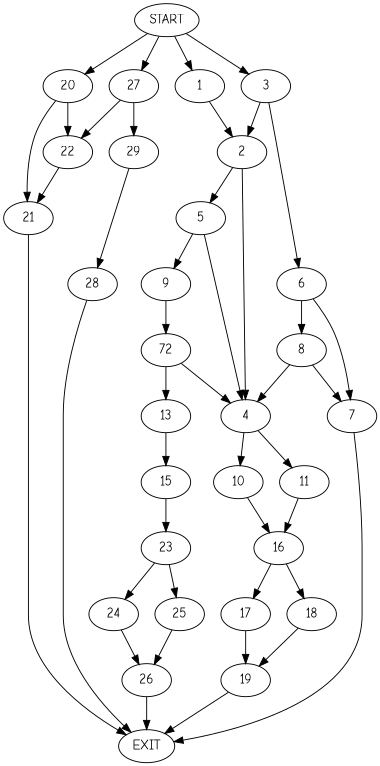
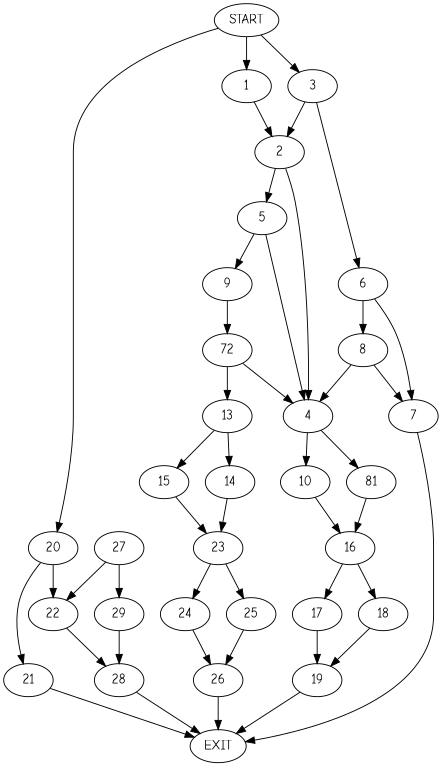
(152, 49) -> none
(51, 181) -> (83, 644)
none -> (230, 482)
(304, 482) -> (371, 482)
